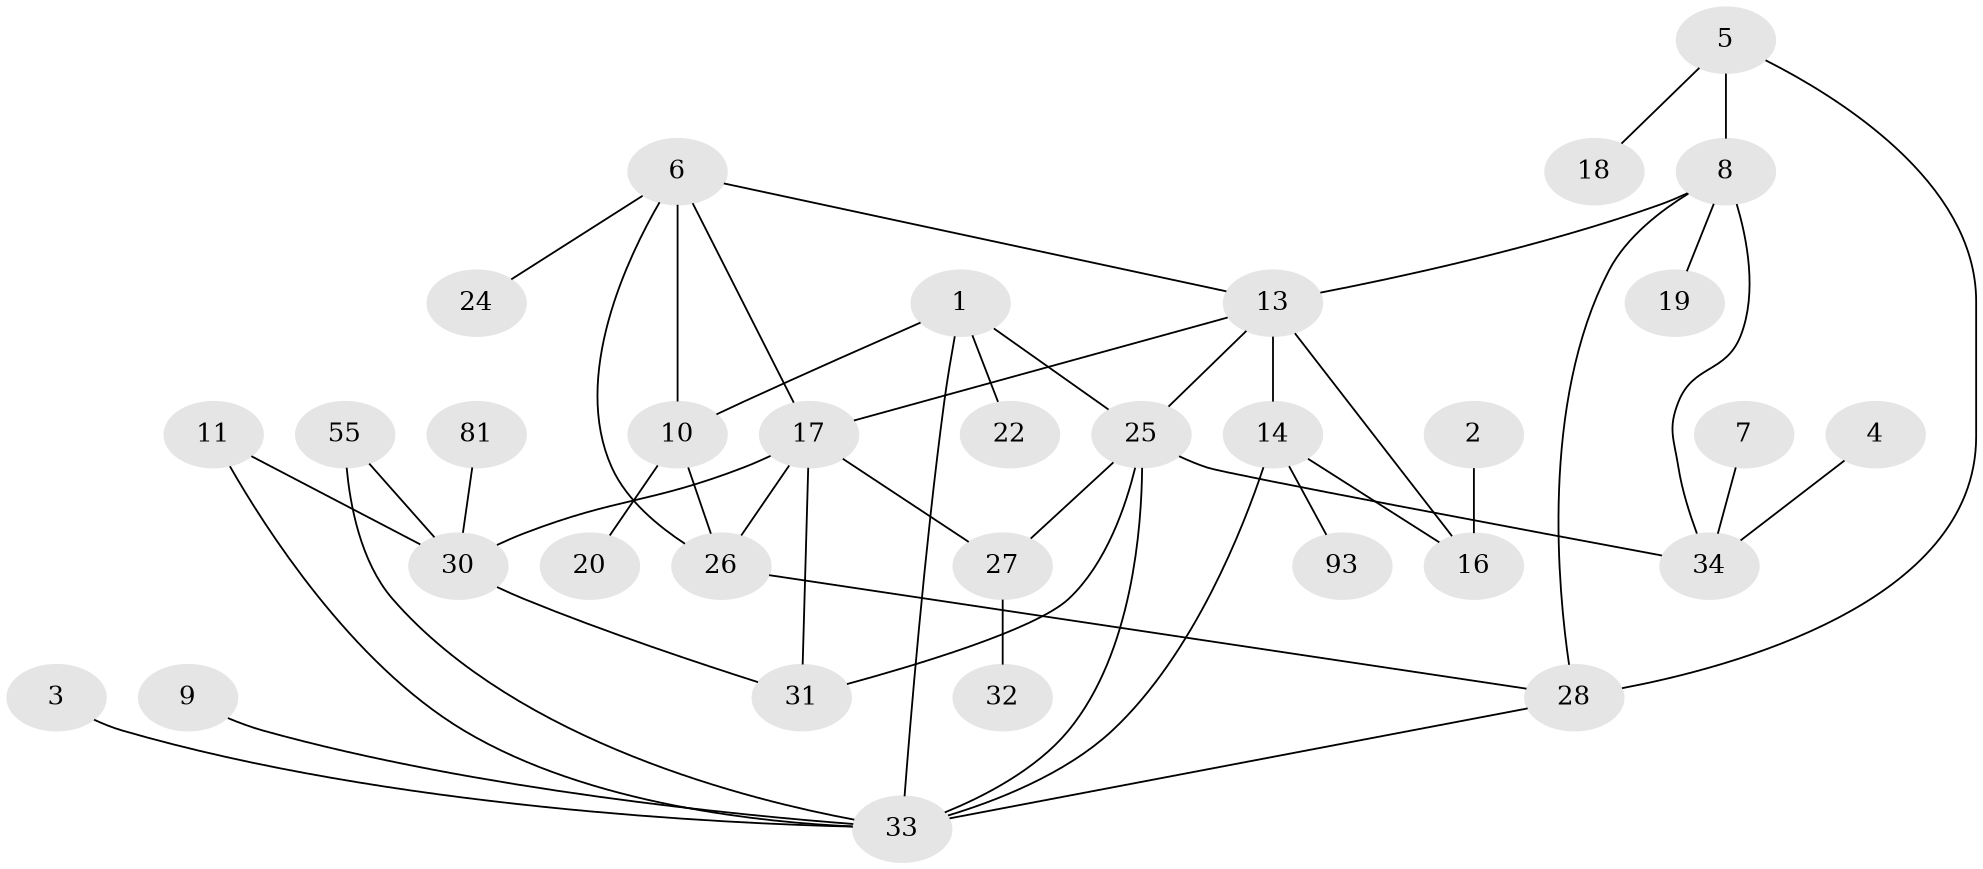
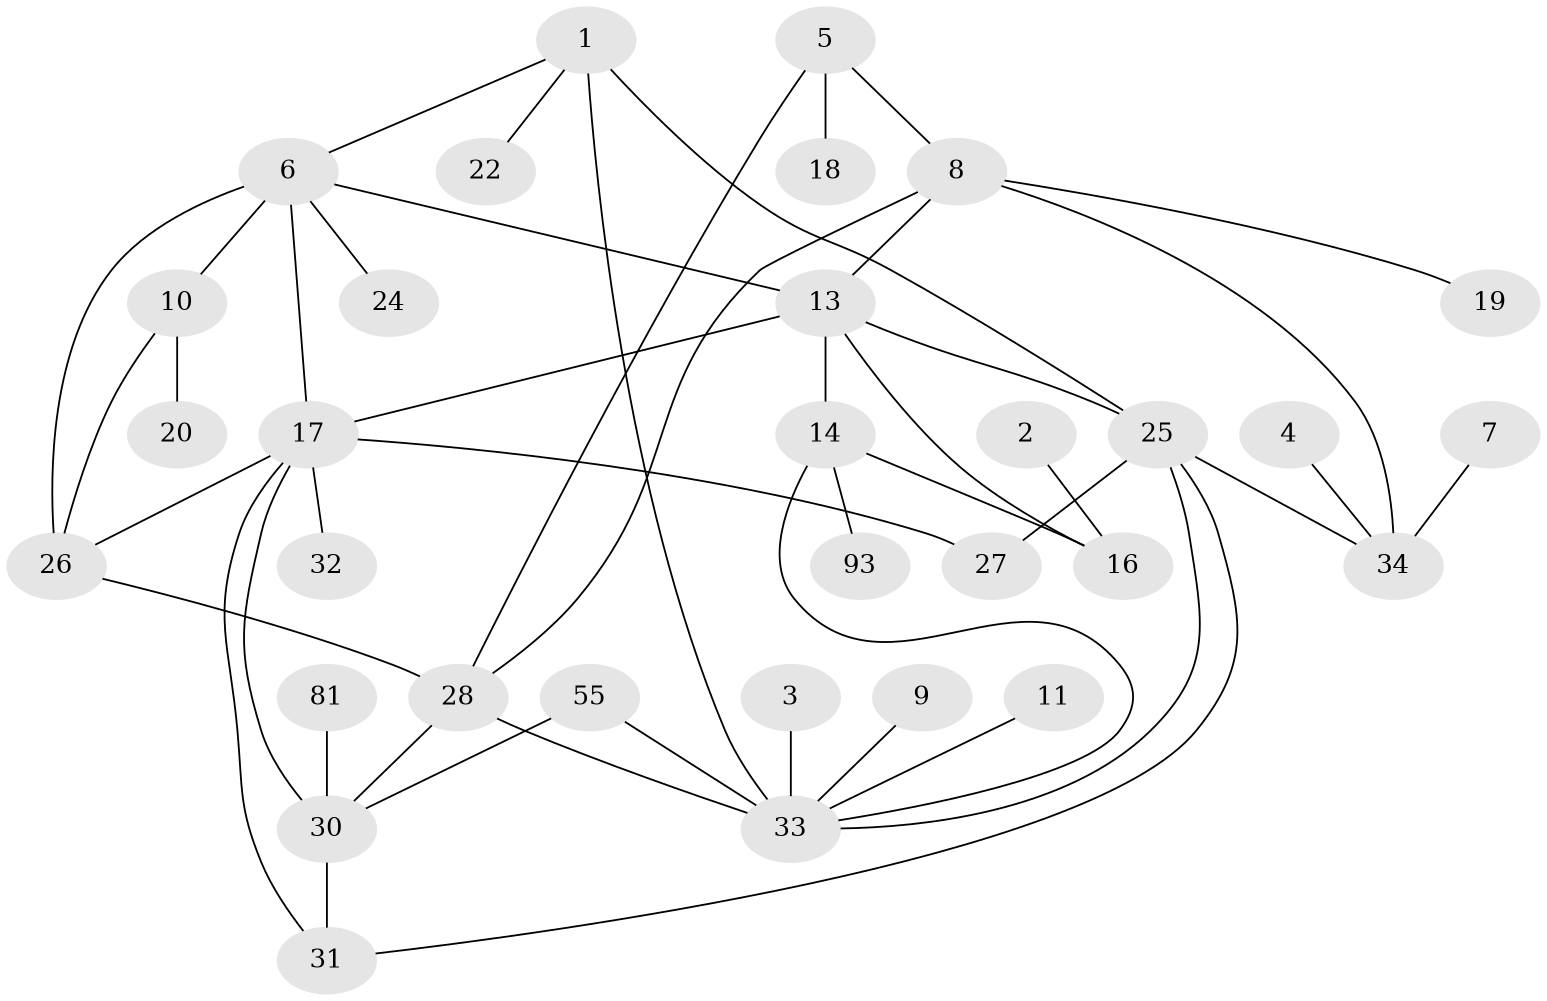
(818, 368) -> (437, 106)
(336, 500) -> (393, 763)
(1003, 647) -> (318, 500)
